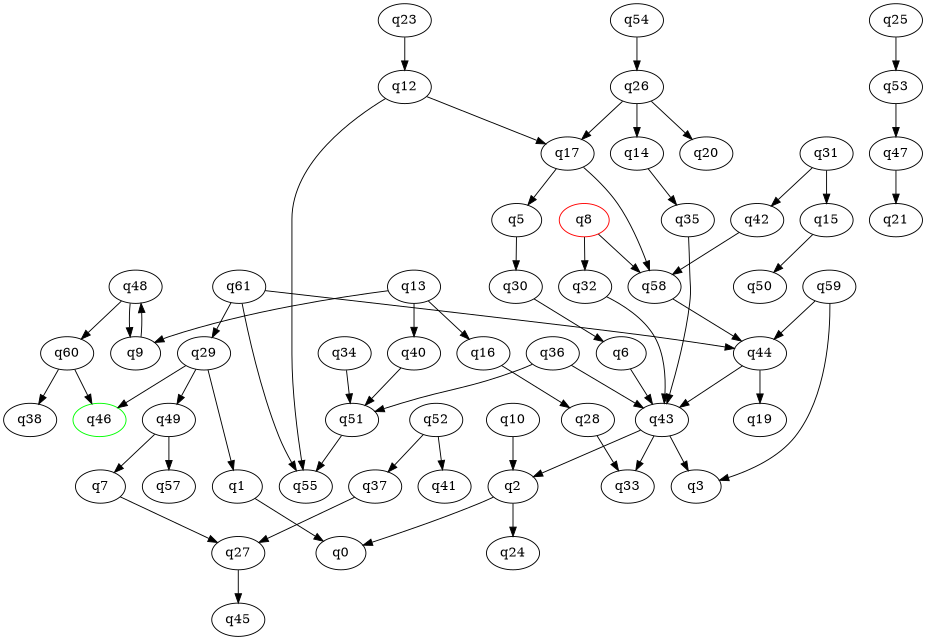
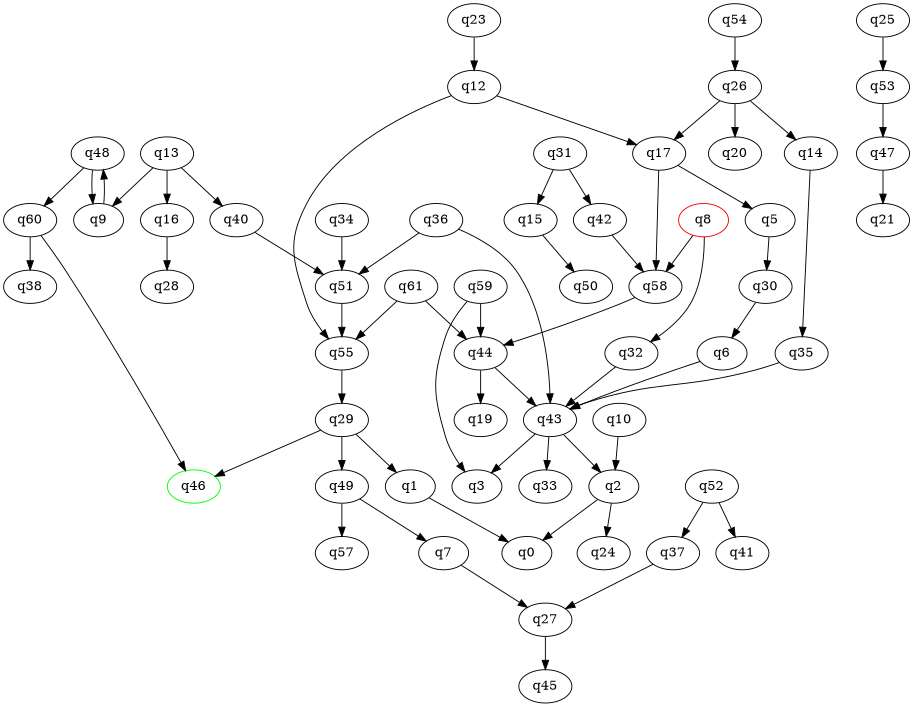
(225, 315) -> (342, 382)
(607, 451) -> none
